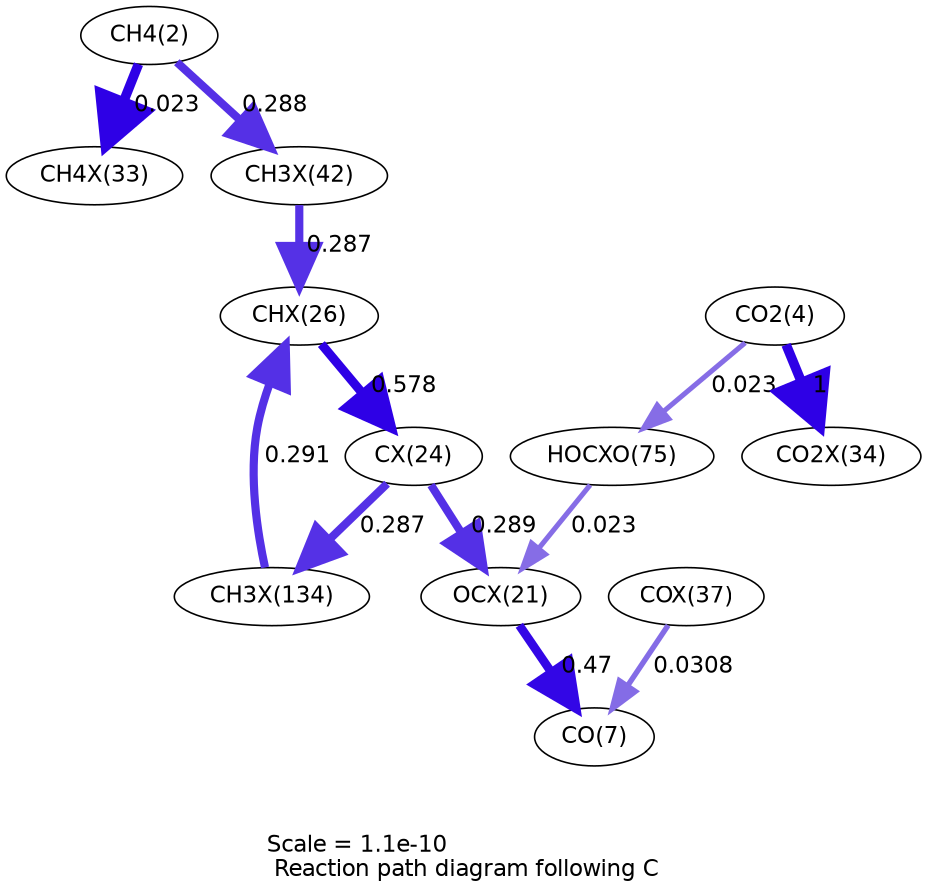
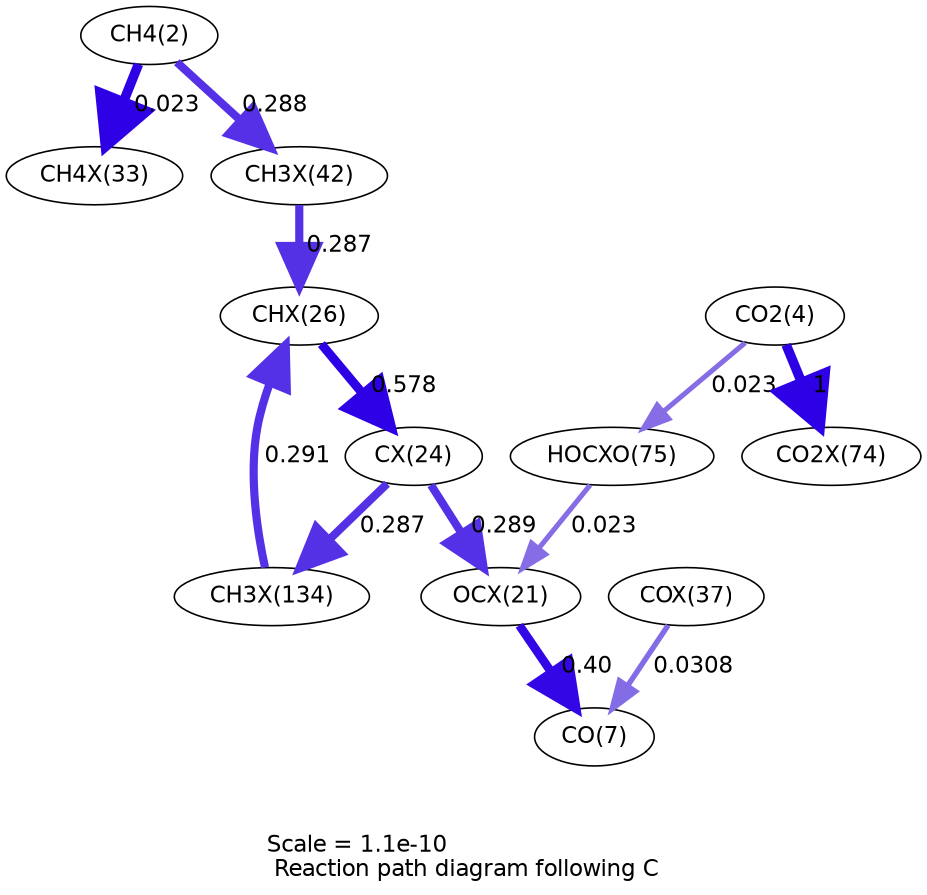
(831, 456) -> (831, 456)
(584, 667) -> (584, 667)
